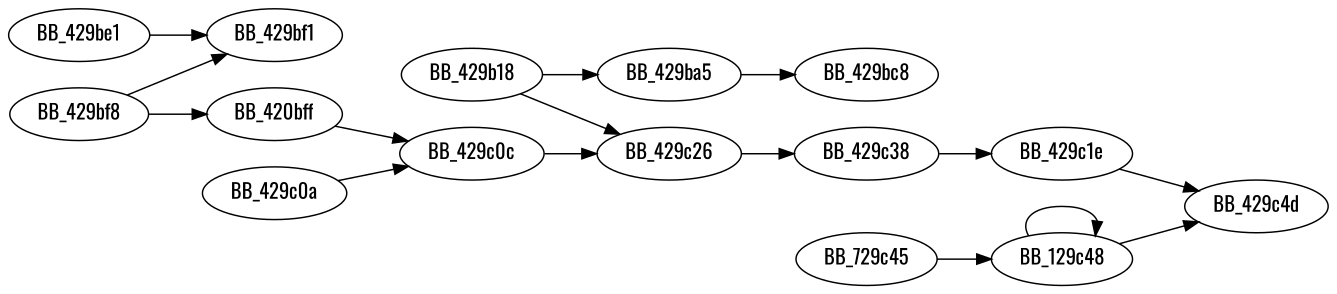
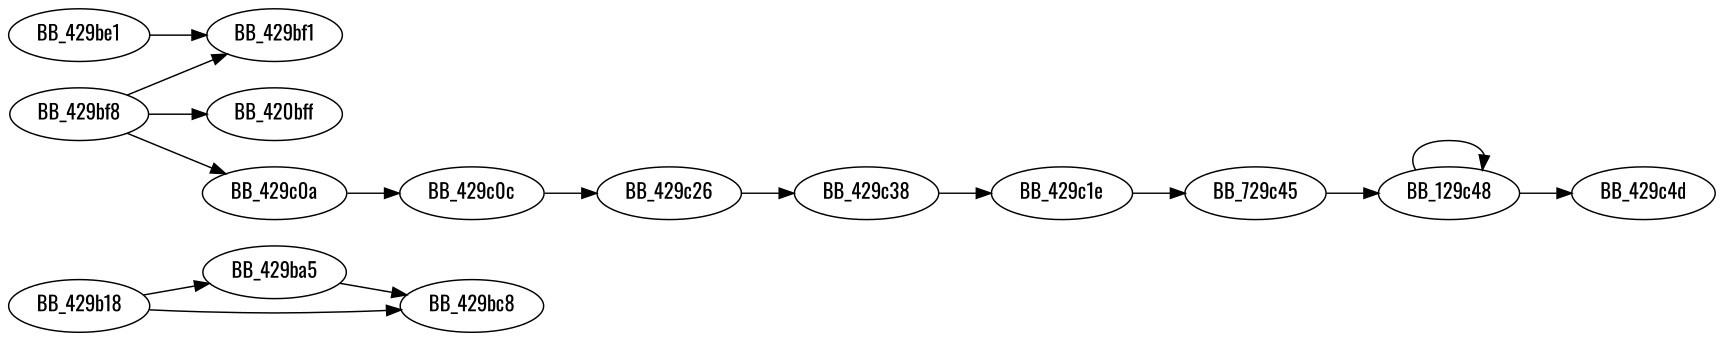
(563, 111) -> (268, 313)
(364, 132) -> none
none -> (170, 151)
(1152, 178) -> (1151, 193)
